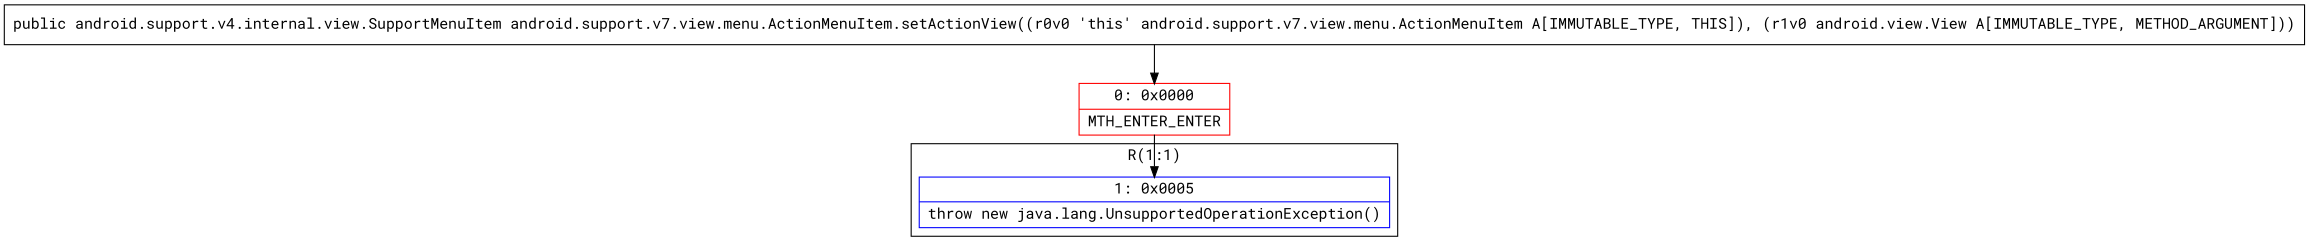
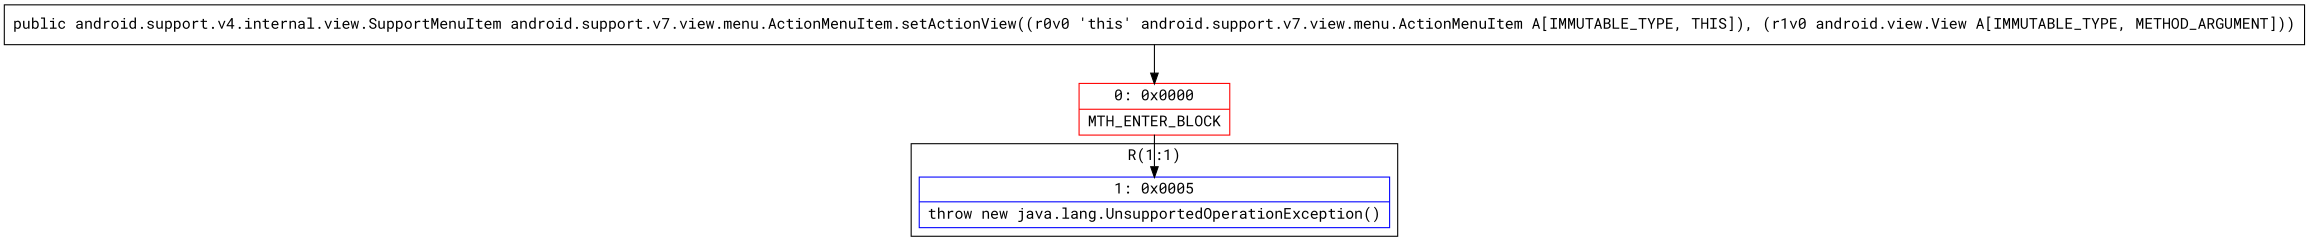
(1154, 122) -> (1154, 122)
